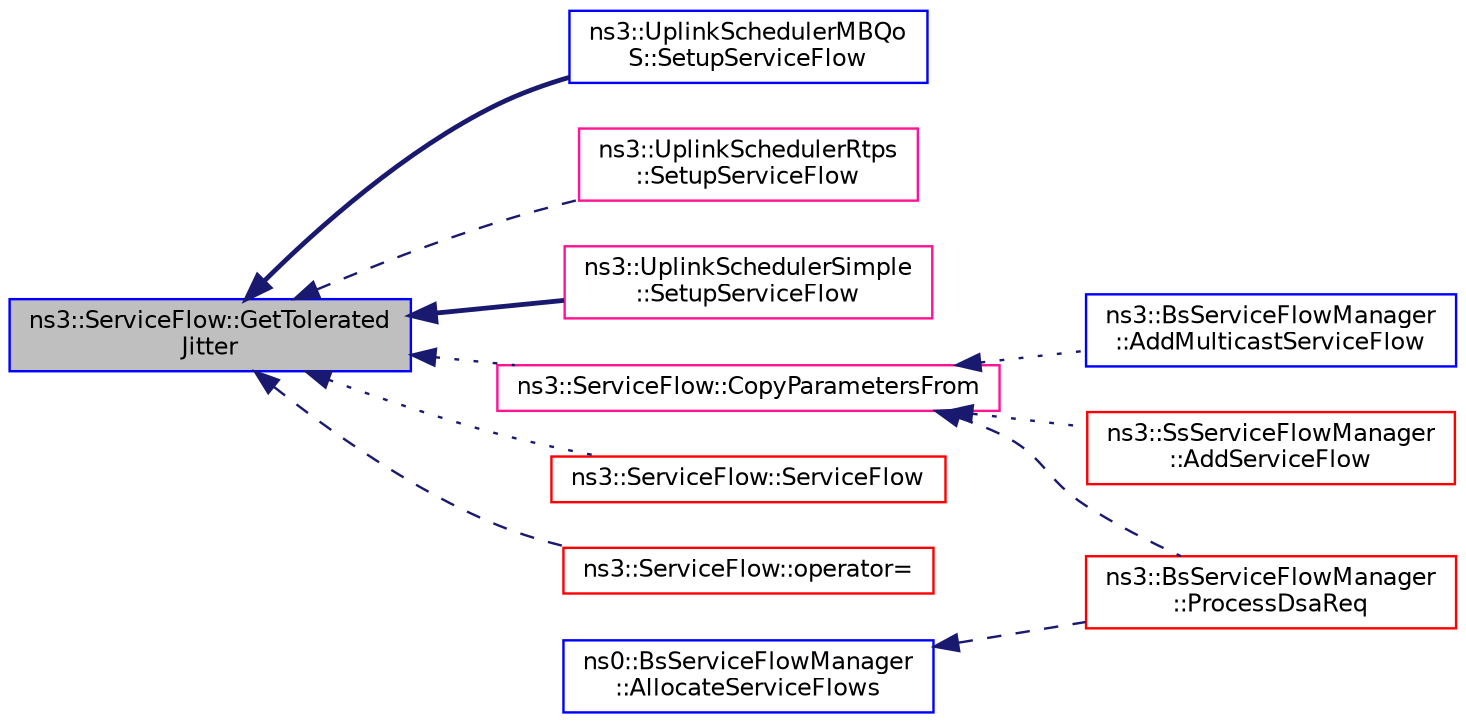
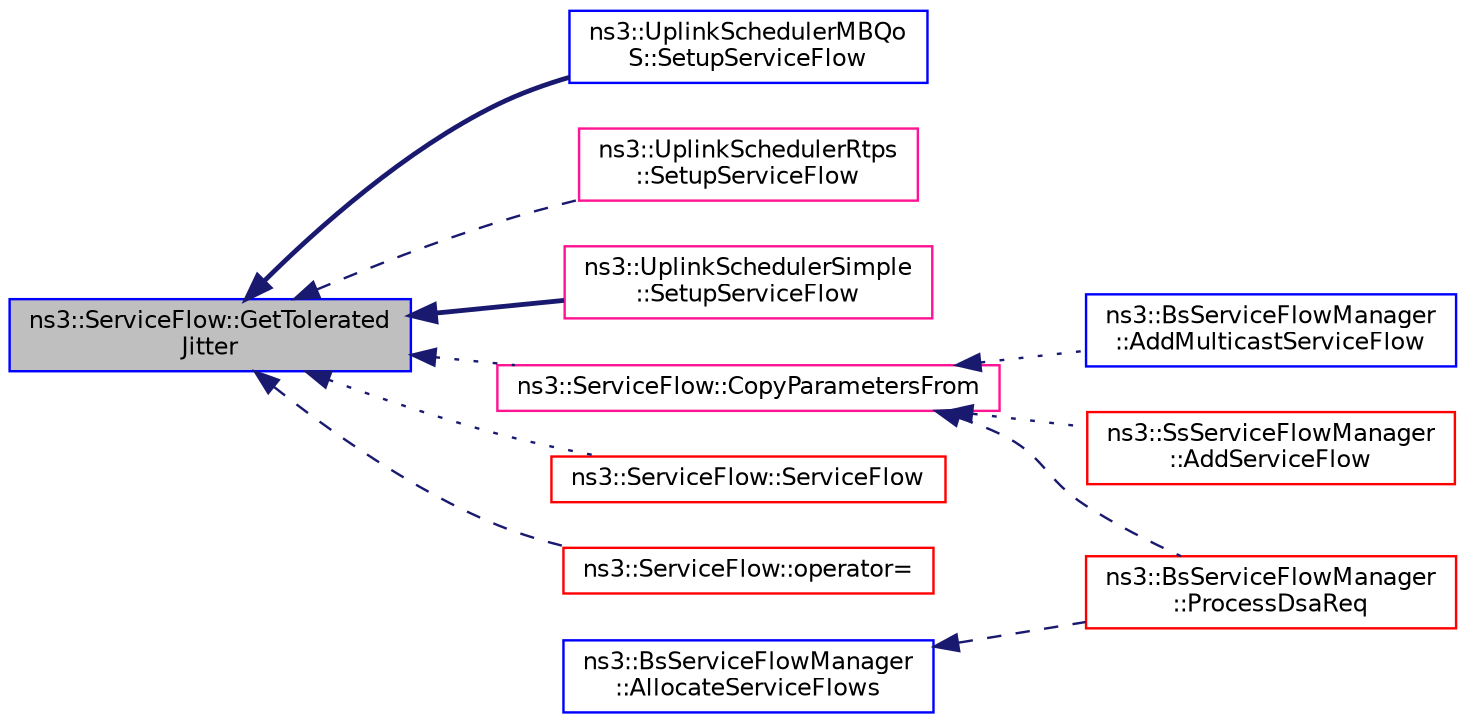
(748, 676) -> (748, 676)
